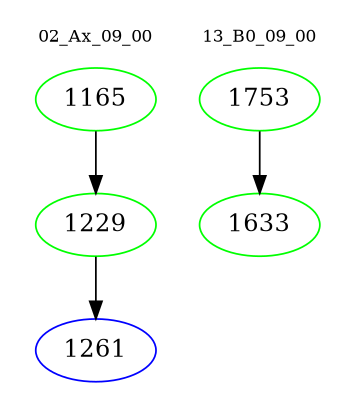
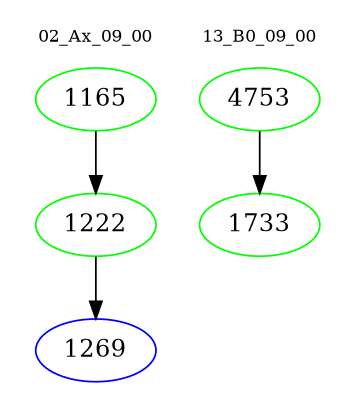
(260, 99) -> (260, 99)
(96, 225) -> (96, 225)
(260, 225) -> (260, 225)
(96, 350) -> (96, 350)
